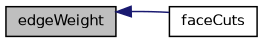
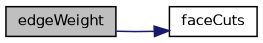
(150, 12) -> (135, 32)
